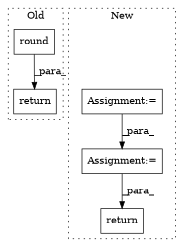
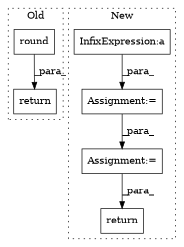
none -> (122, 42)
